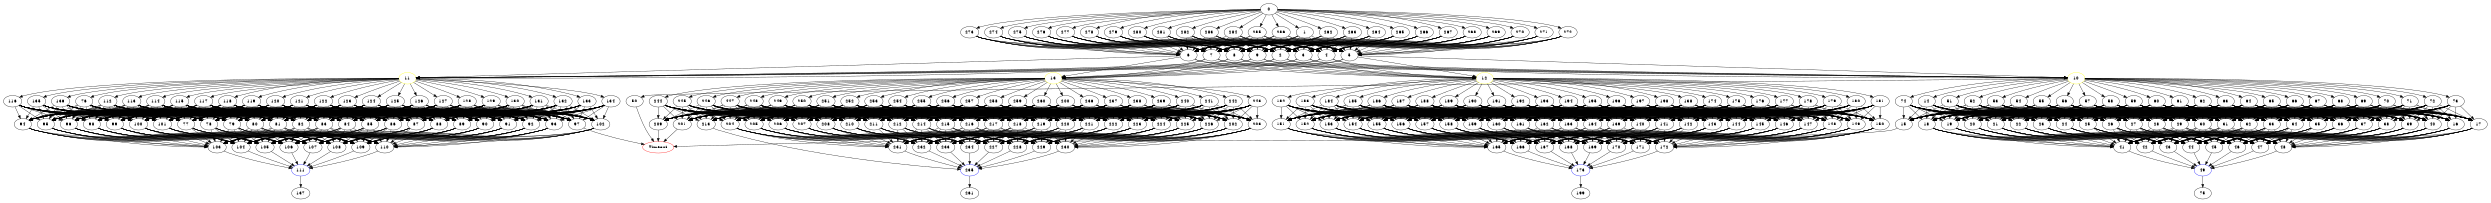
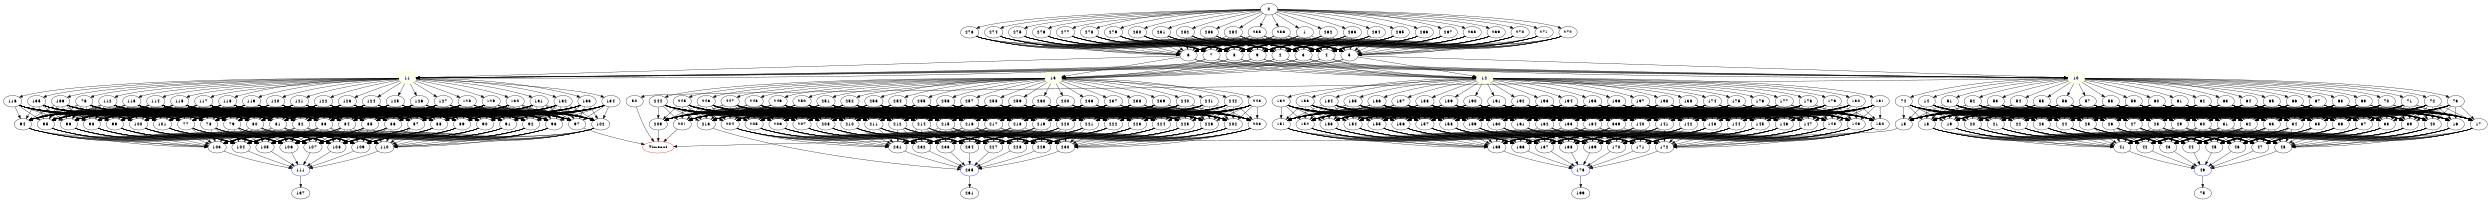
(1617, 124) -> (1617, 124)
